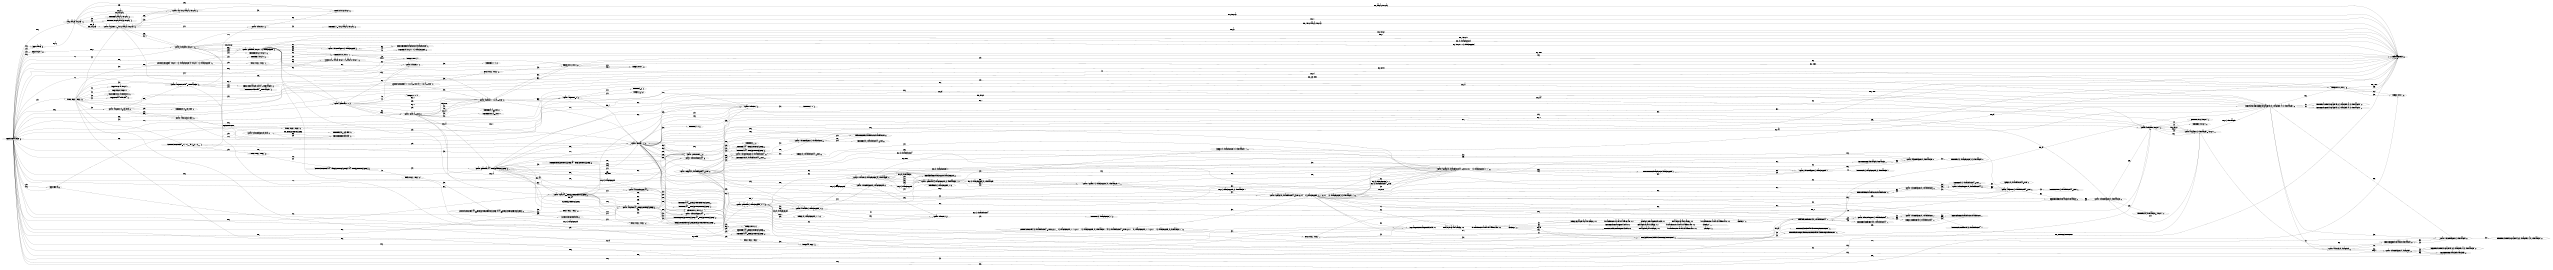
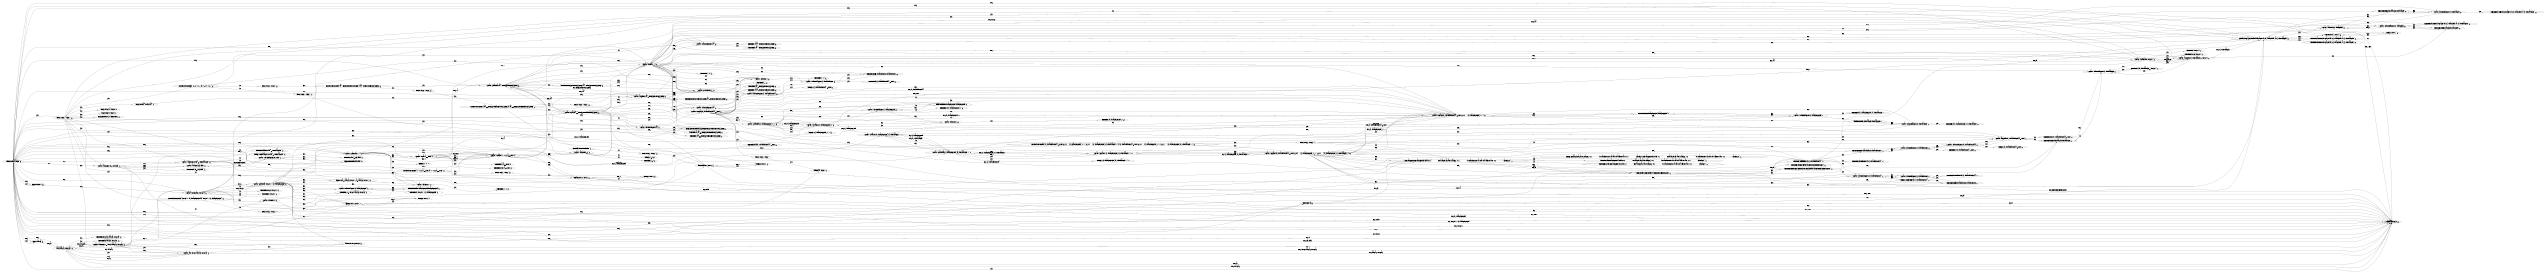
(1164, 83) -> none
(293, 132) -> (304, 154)
(1831, 132) -> (1855, 204)
(277, 235) -> (390, 98)
none -> (126, 256)
